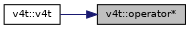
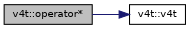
(73, 15) -> (106, 15)
